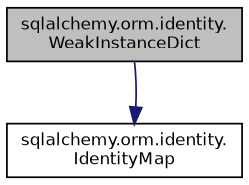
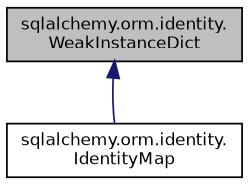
(136, 84) -> (113, 101)
